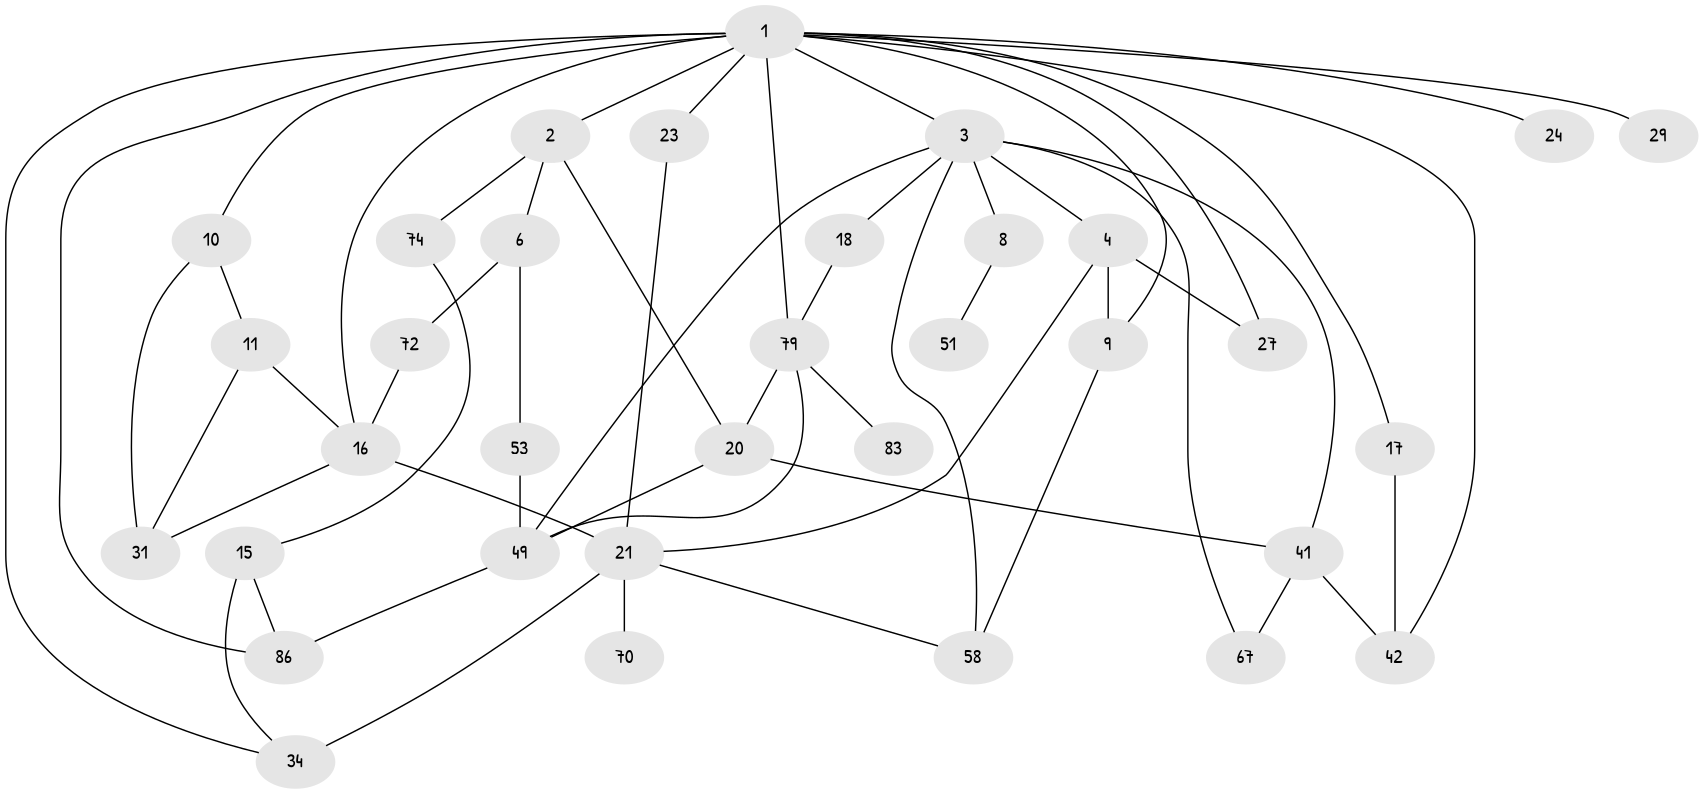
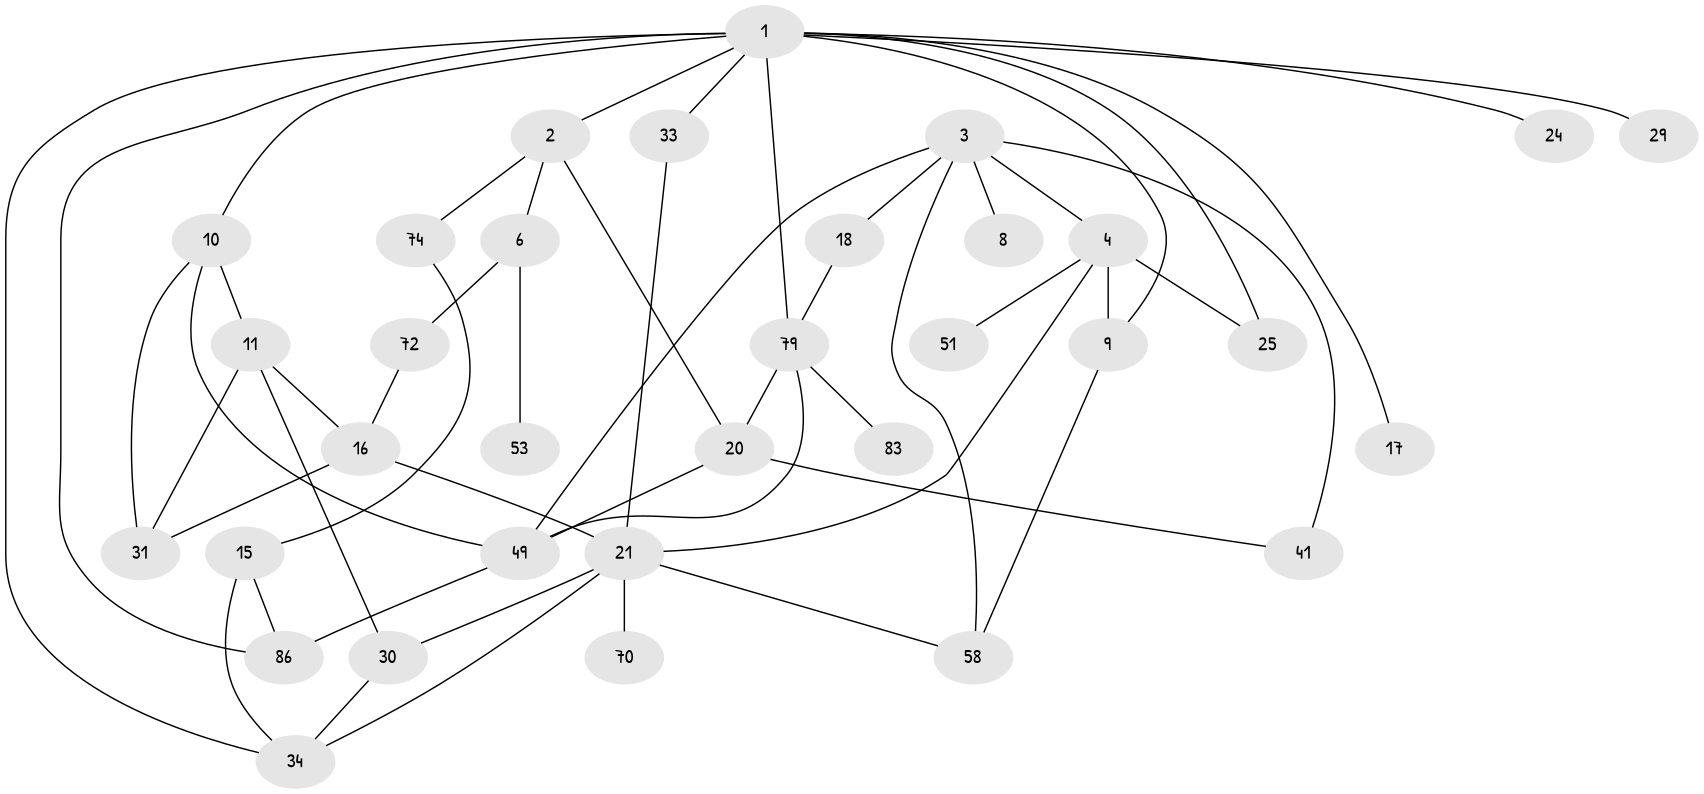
(865, 84) -> none
(669, 136) -> (669, 136)
(431, 137) -> none
(976, 293) -> (1028, 293)
(1268, 345) -> (1268, 345)
(520, 496) -> (275, 461)
none -> (388, 658)
(1246, 658) -> none
(1395, 658) -> none
